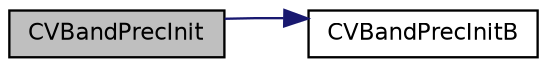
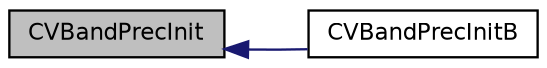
(254, 18) -> (278, 50)
